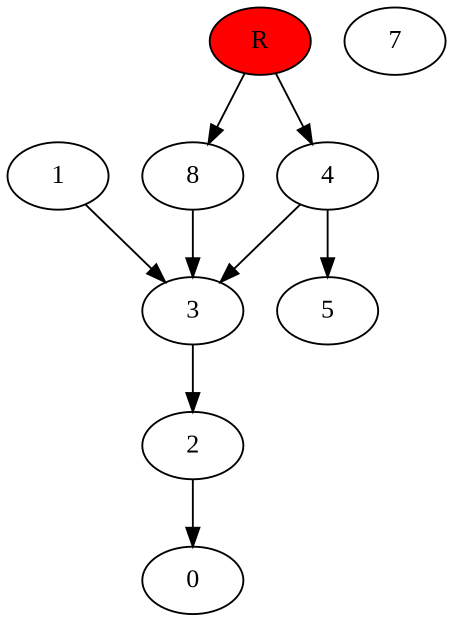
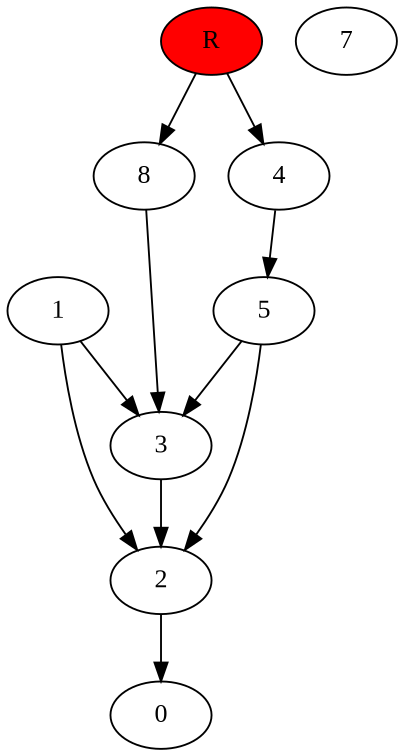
(267, 237) -> (218, 371)
none -> (81, 444)
none -> (241, 444)
